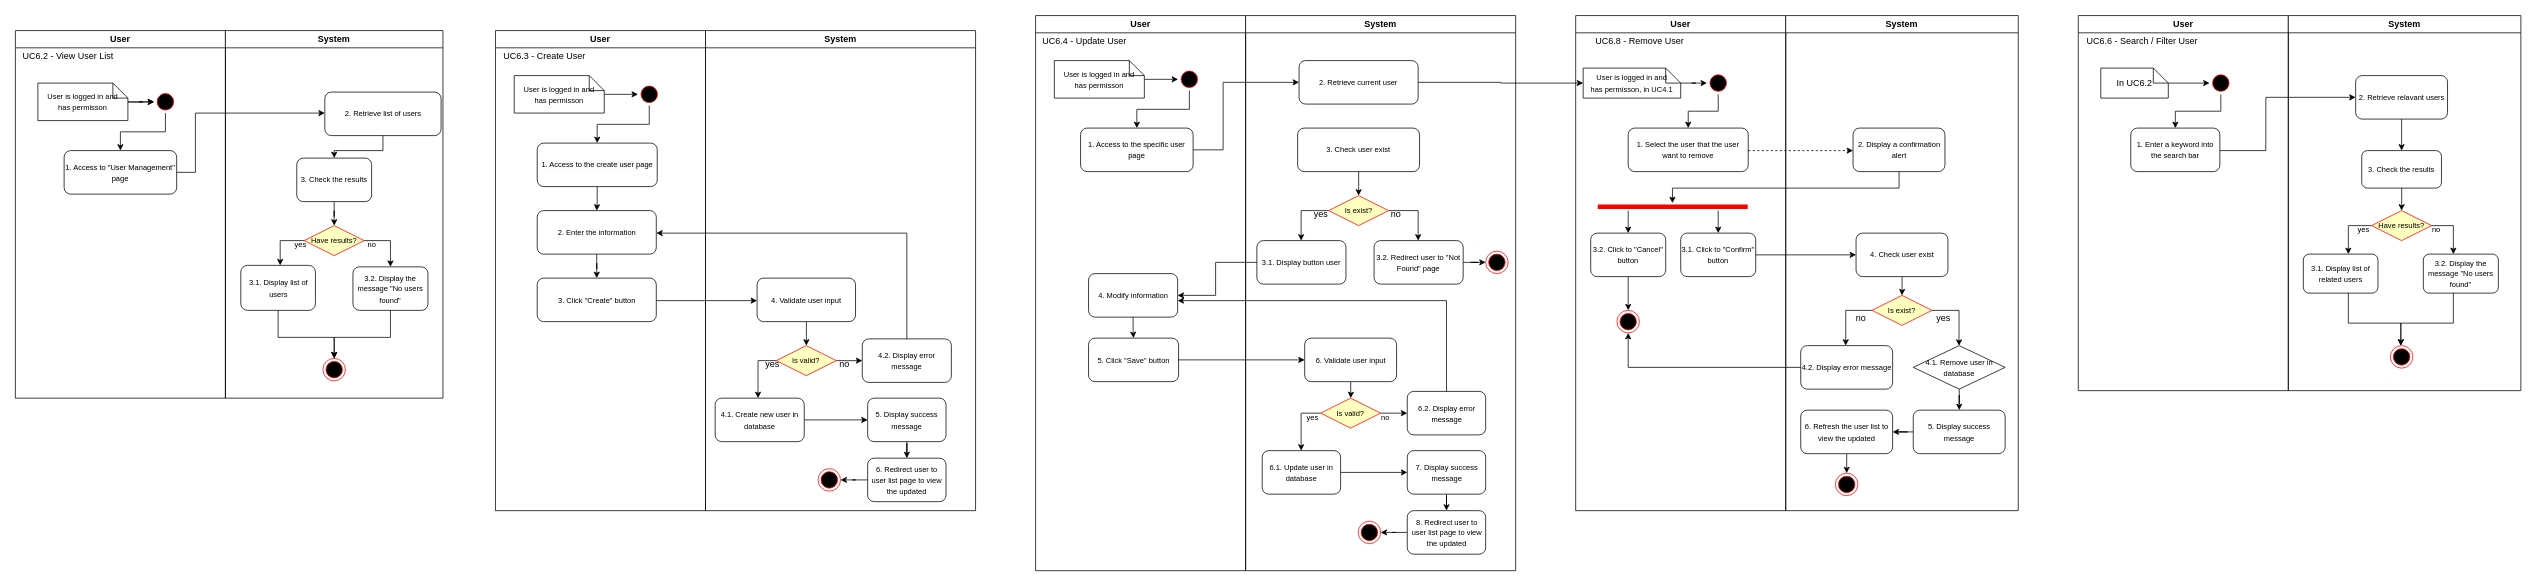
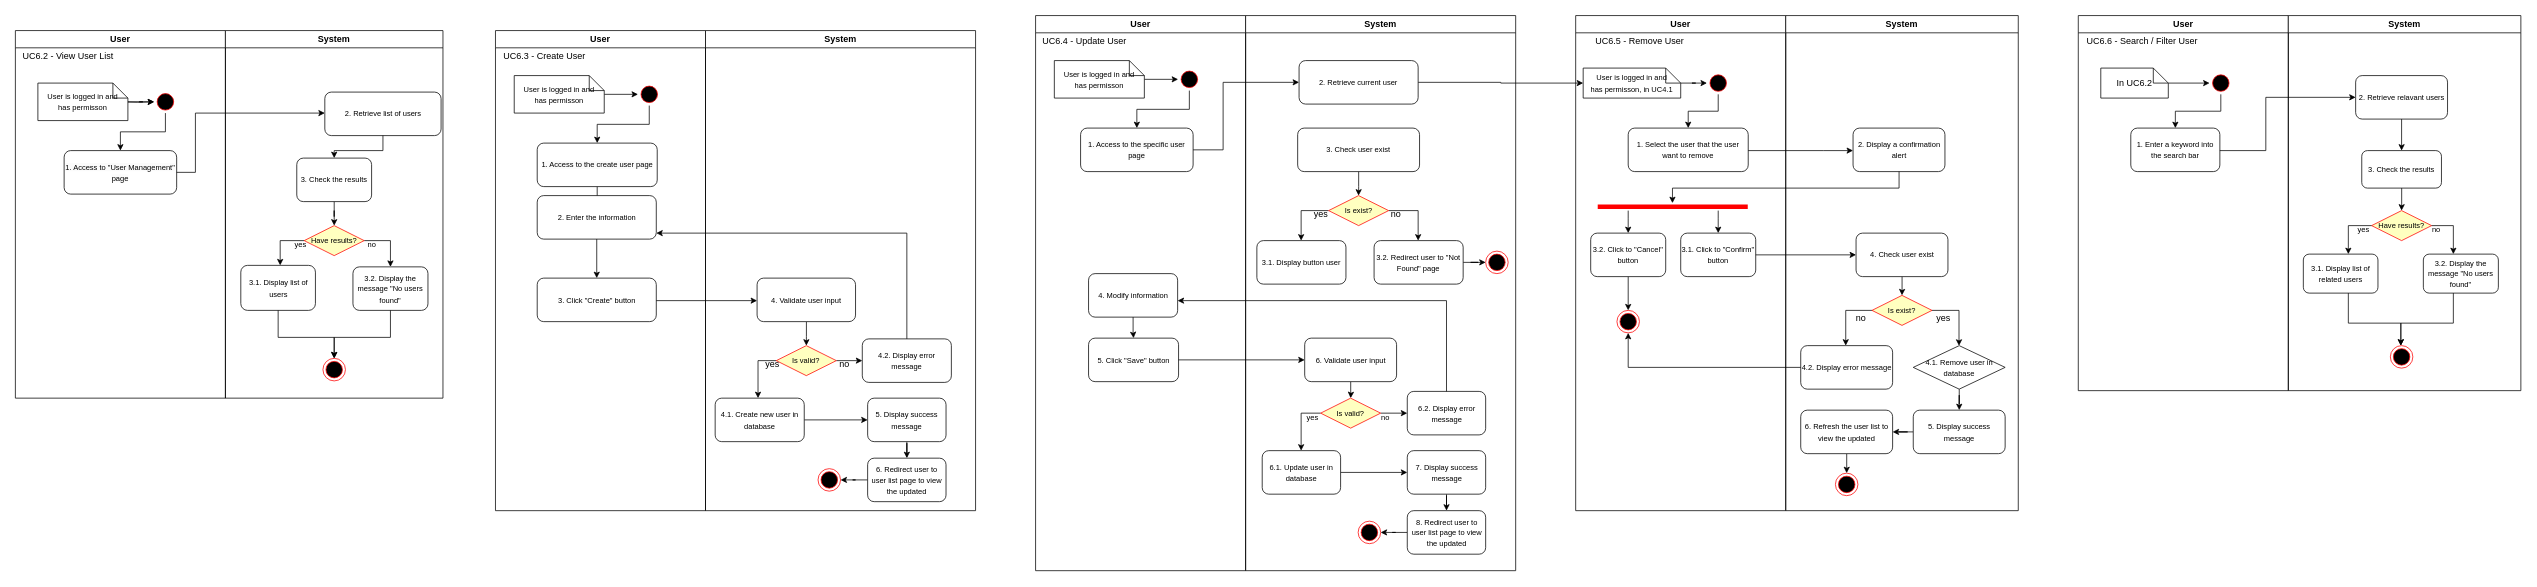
(1640, 42) -> (1640, 42)
(1798, 150) -> (1798, 150)
(597, 232) -> (597, 217)
(1215, 274) -> none
